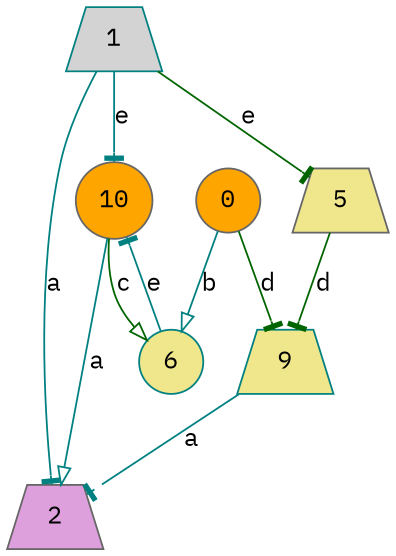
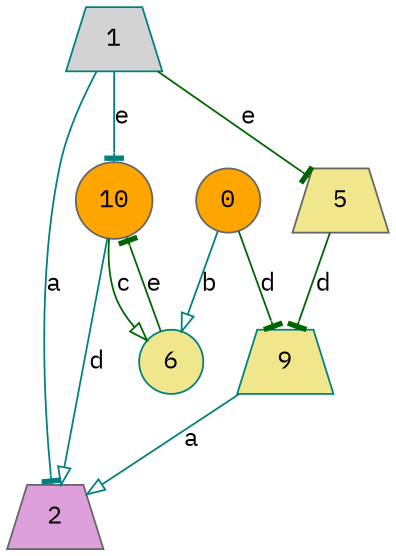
(145, 289) -> (145, 289)
(97, 362) -> (97, 362)
(170, 439) -> (170, 439)
